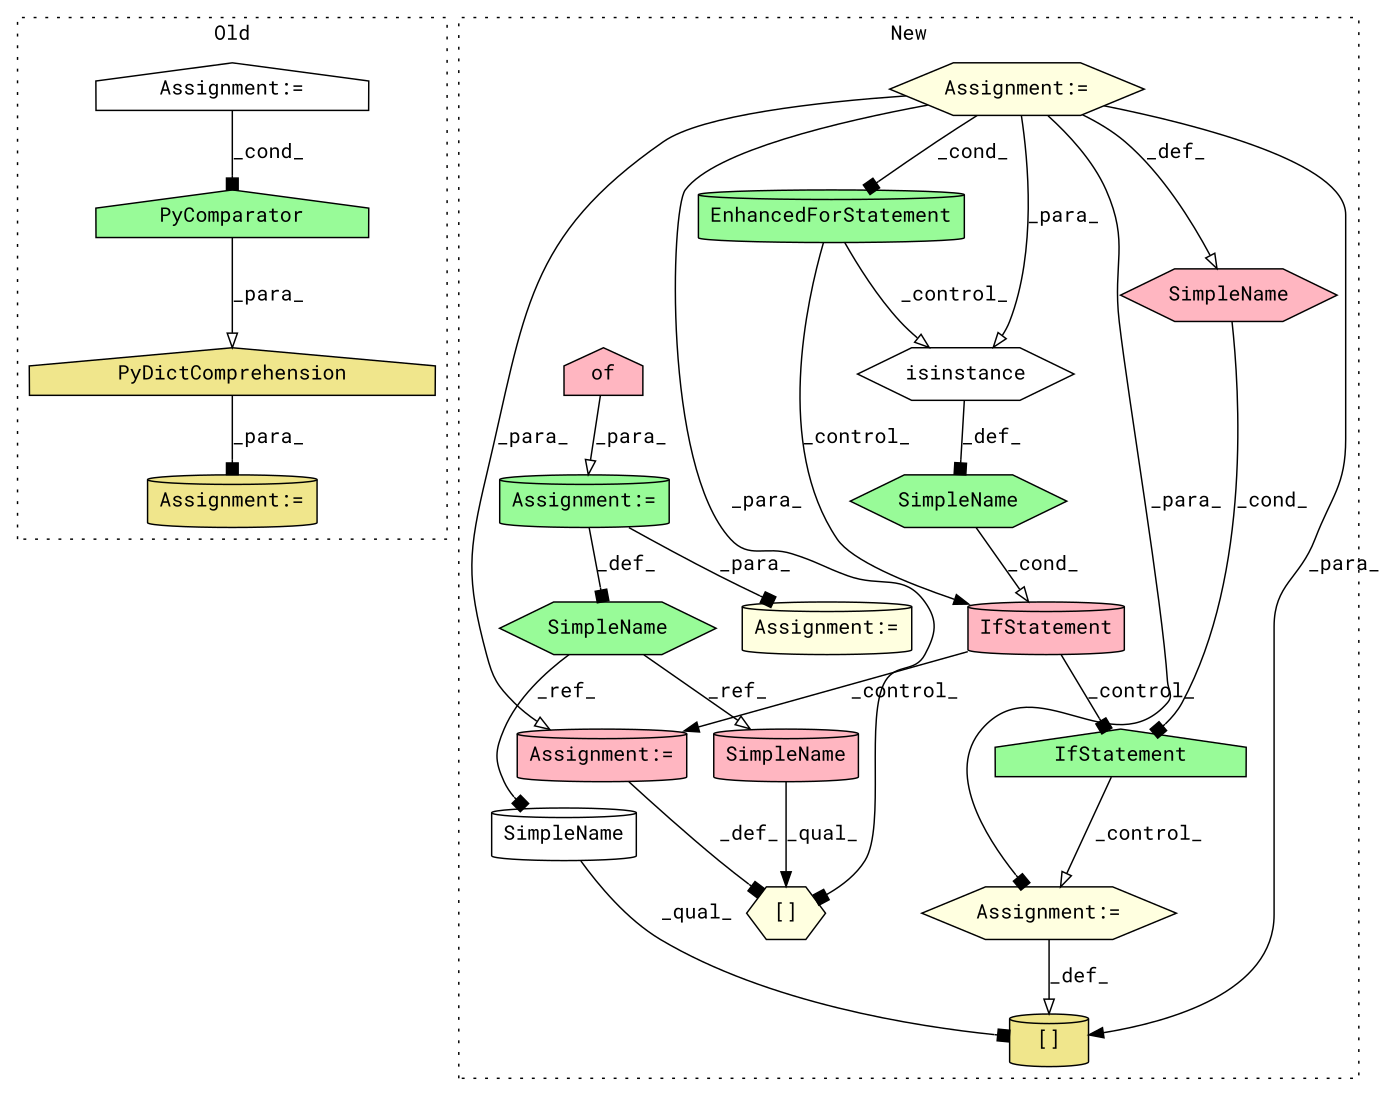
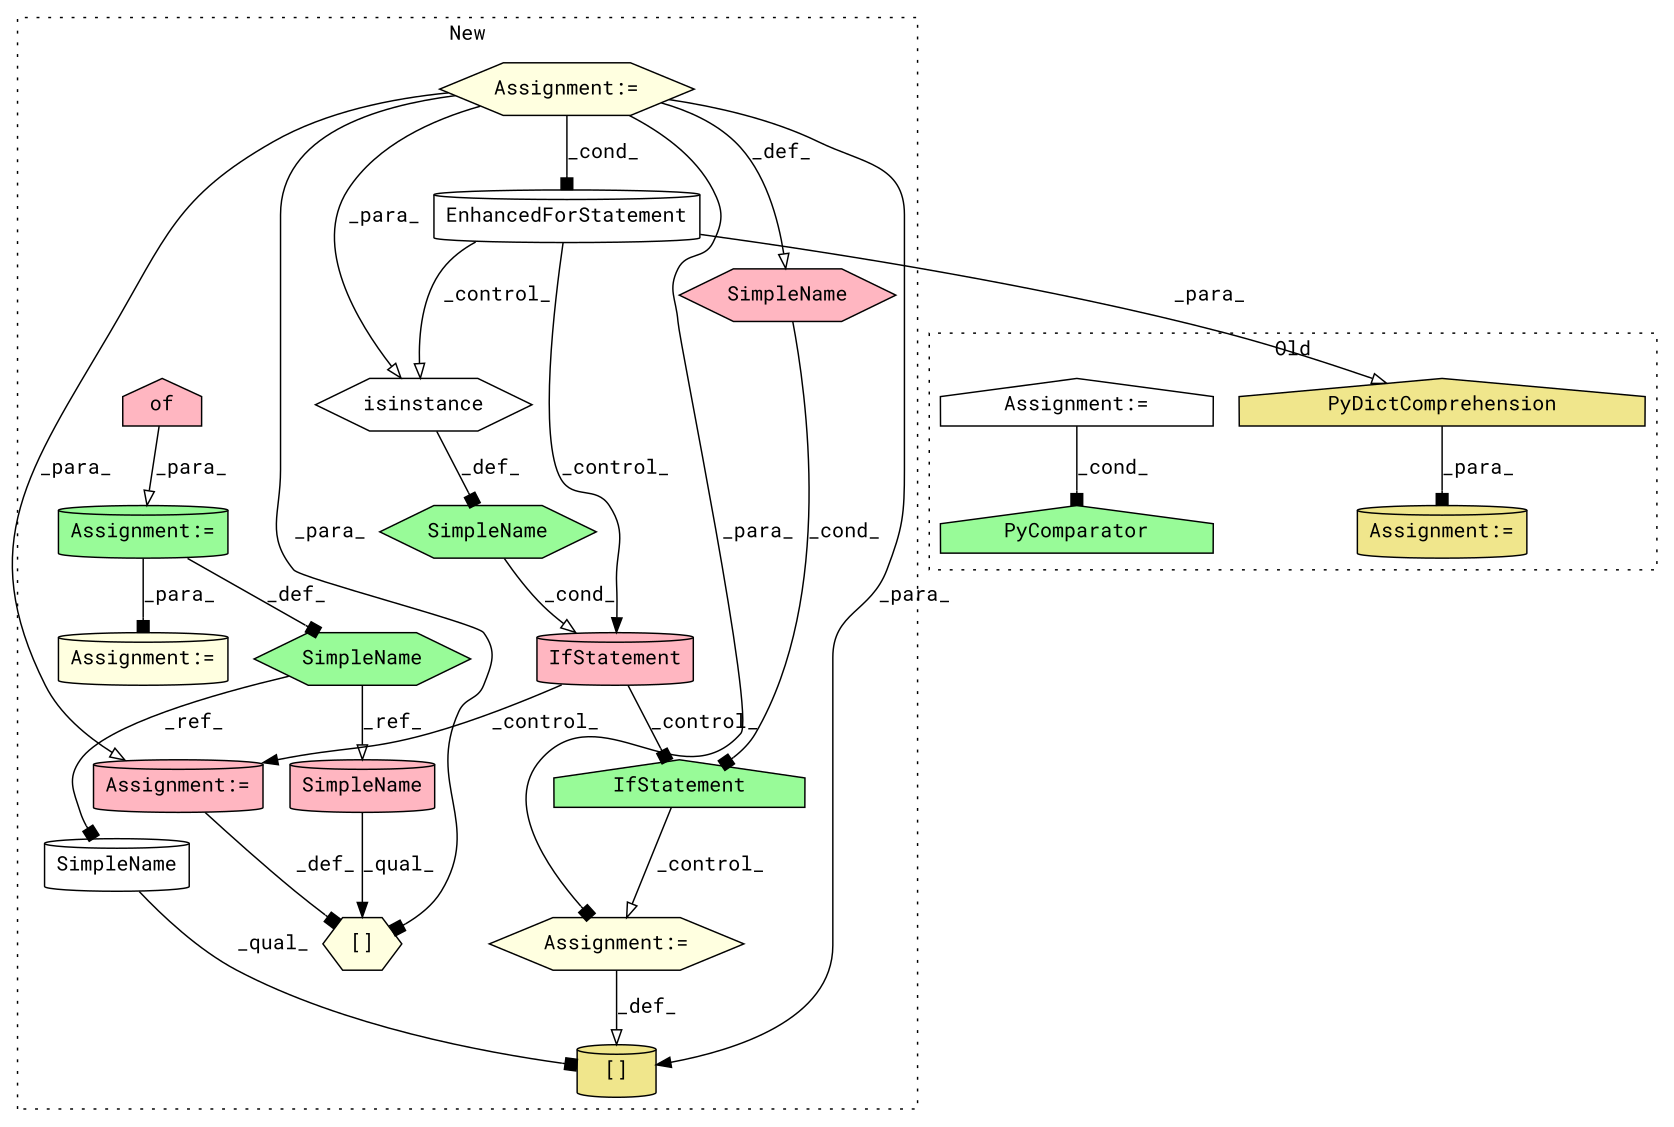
(831, 216) -> (567, 216)
(232, 285) -> (1040, 291)
